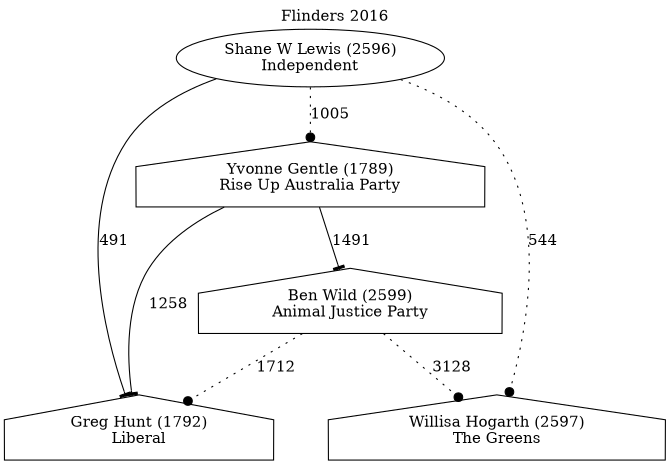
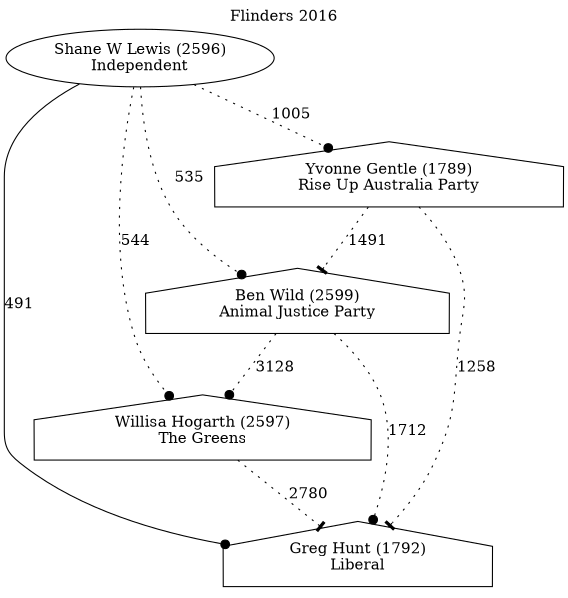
none -> (164, 194)
(101, 210) -> (4, 369)
(329, 236) -> (346, 237)
(142, 281) -> (457, 366)
none -> (278, 492)
